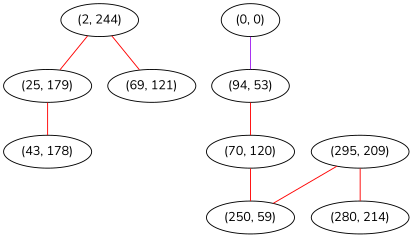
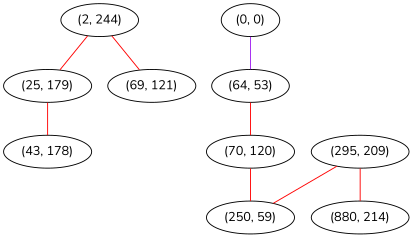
(250, 86) -> (250, 86)
(360, 218) -> (360, 218)
